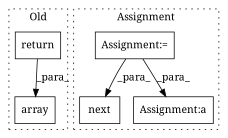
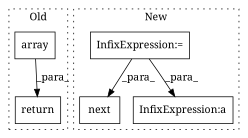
(146, 17) -> (156, 17)
(135, 45) -> (140, 45)
(37, 74) -> (36, 74)
(173, 110) -> (183, 110)
